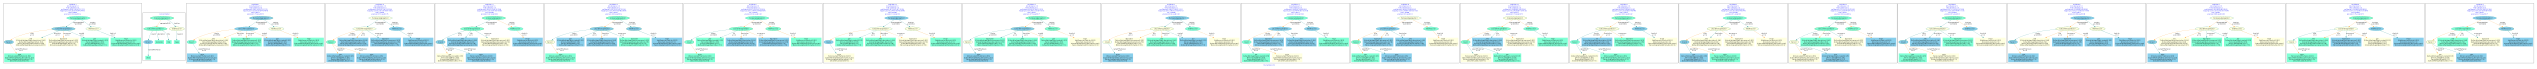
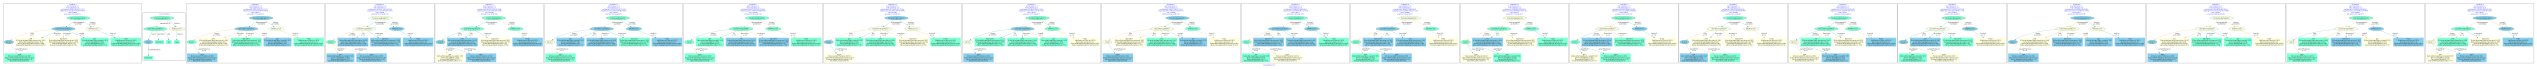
(148, 58) -> (148, 58)
